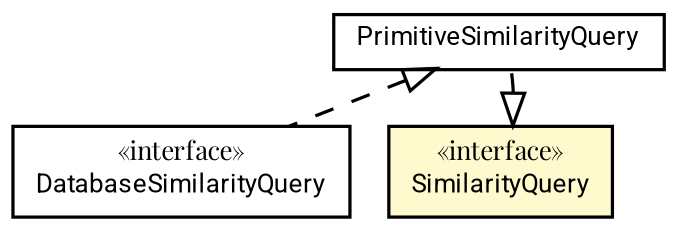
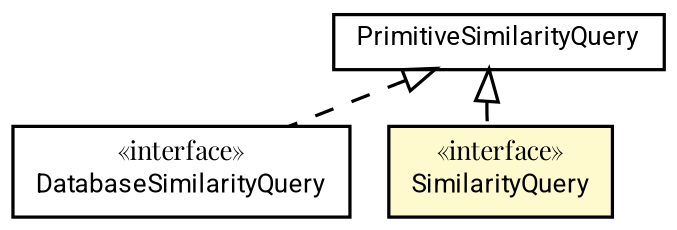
(512, 81) -> (487, 114)
